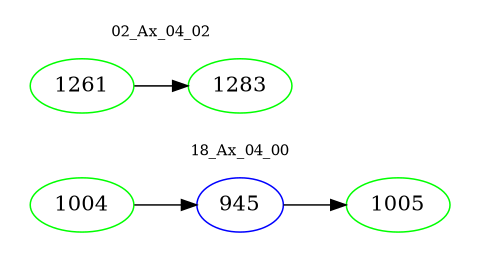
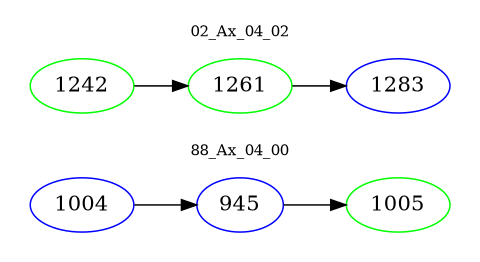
none -> (82, 86)
(240, 86) -> (398, 86)
(240, 151) -> (240, 151)
(82, 205) -> (82, 205)
